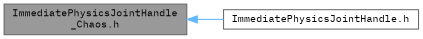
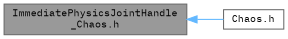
(321, 19) -> (254, 19)
